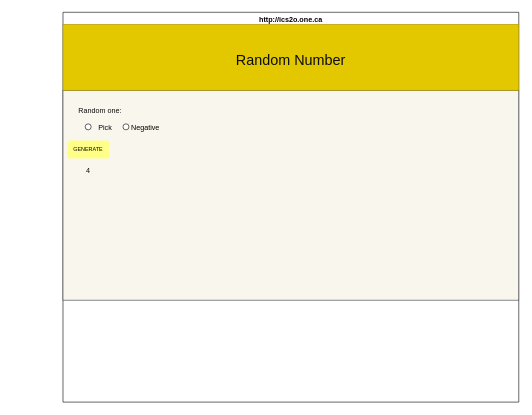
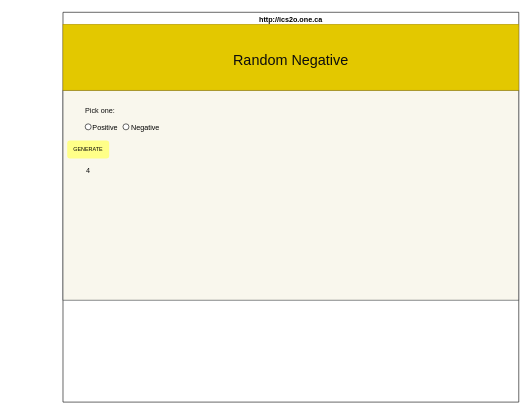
(291, 60) -> (291, 60)
(100, 111) -> (100, 111)
(105, 128) -> (105, 128)
